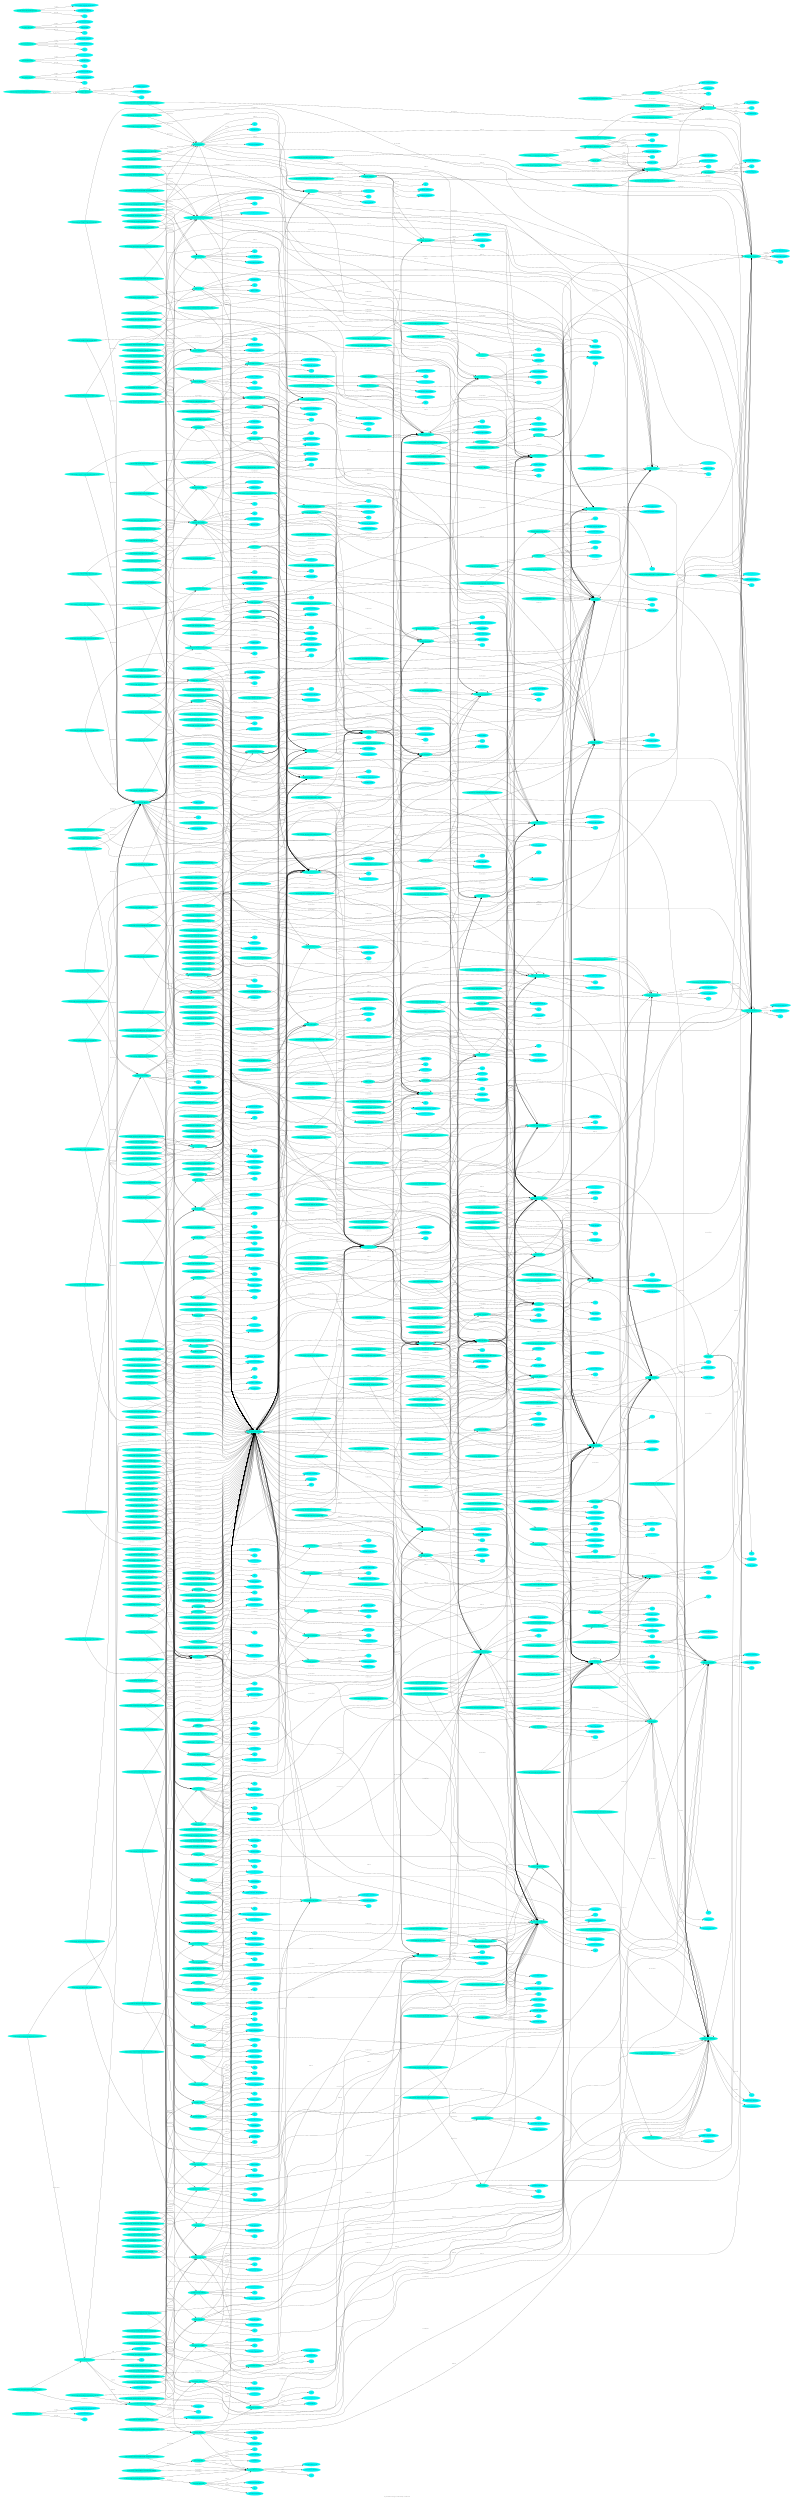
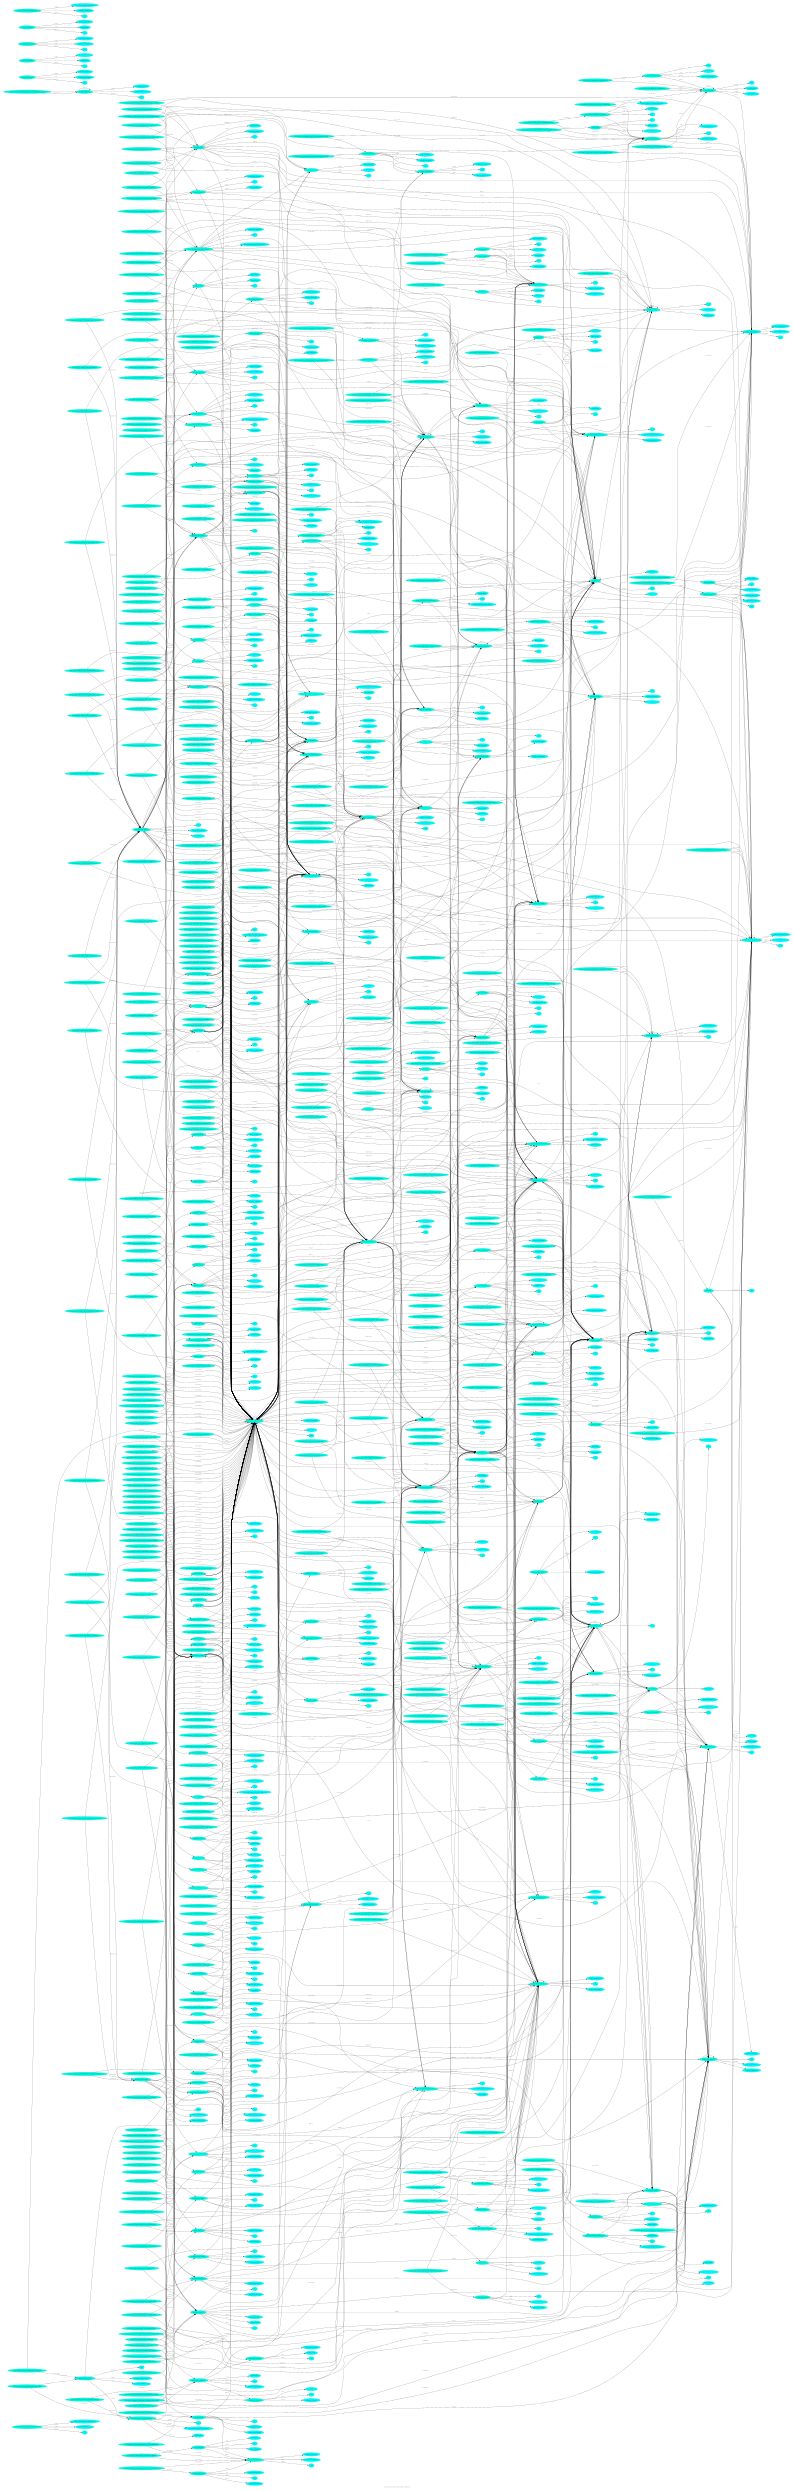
(595, 1812) -> none
